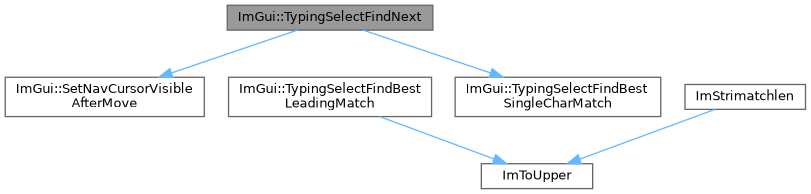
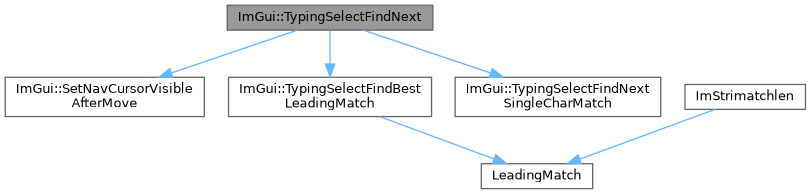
none -> (330, 47)
(558, 97) -> (558, 97)
(537, 176) -> (537, 176)
